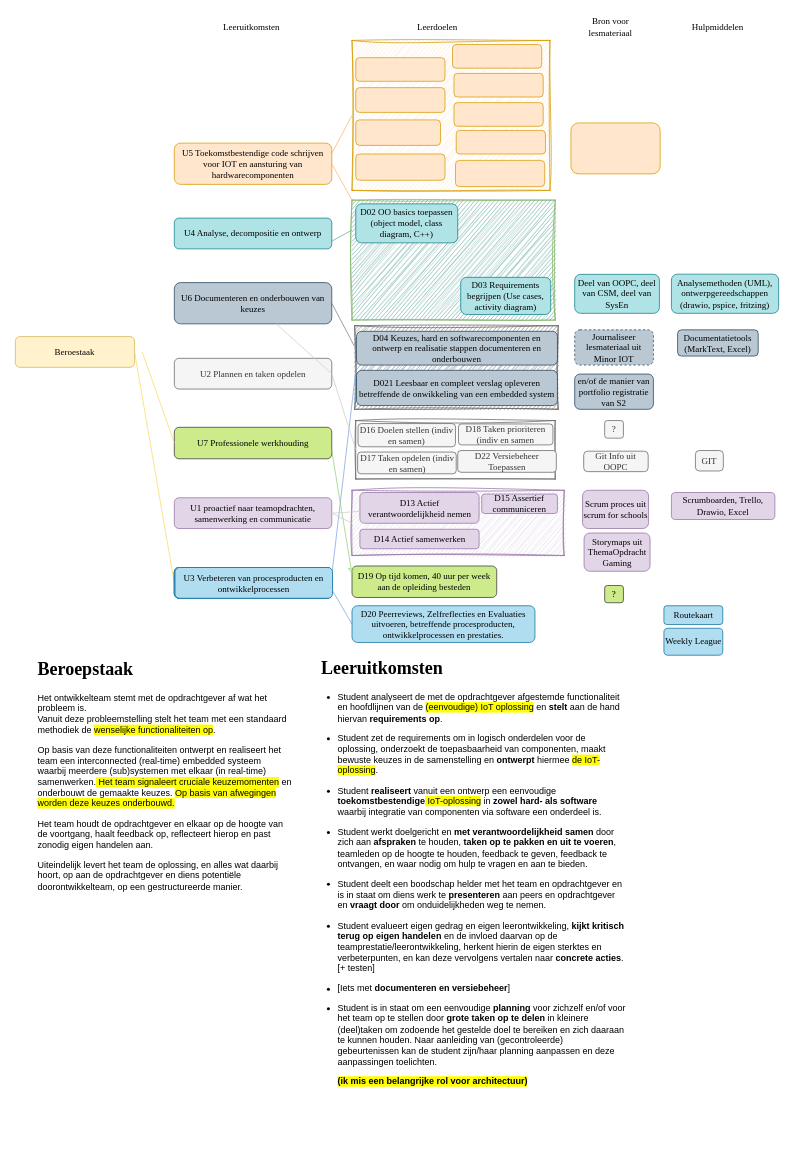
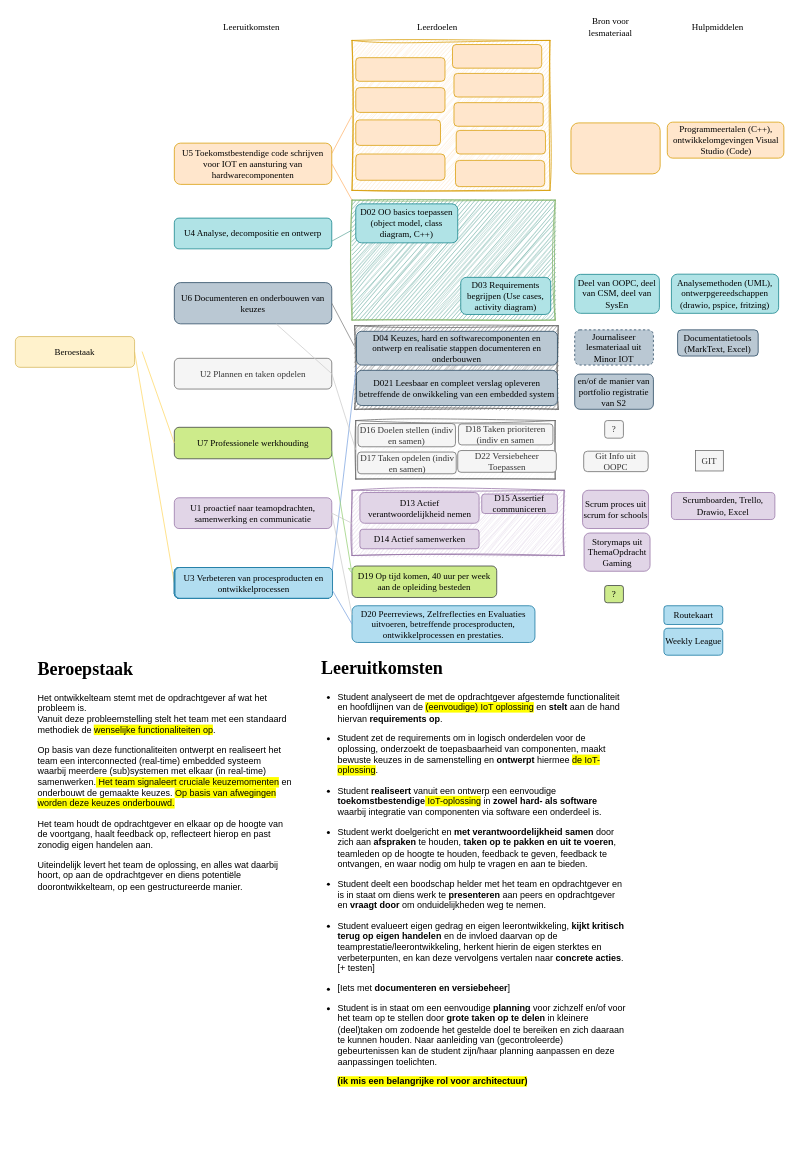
none -> (726, 140)
(710, 461) -> (710, 461)
(343, 512) -> (344, 576)
